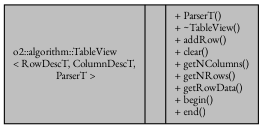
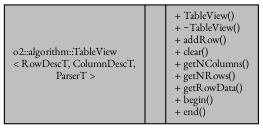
(198, 16) -> (204, 16)
